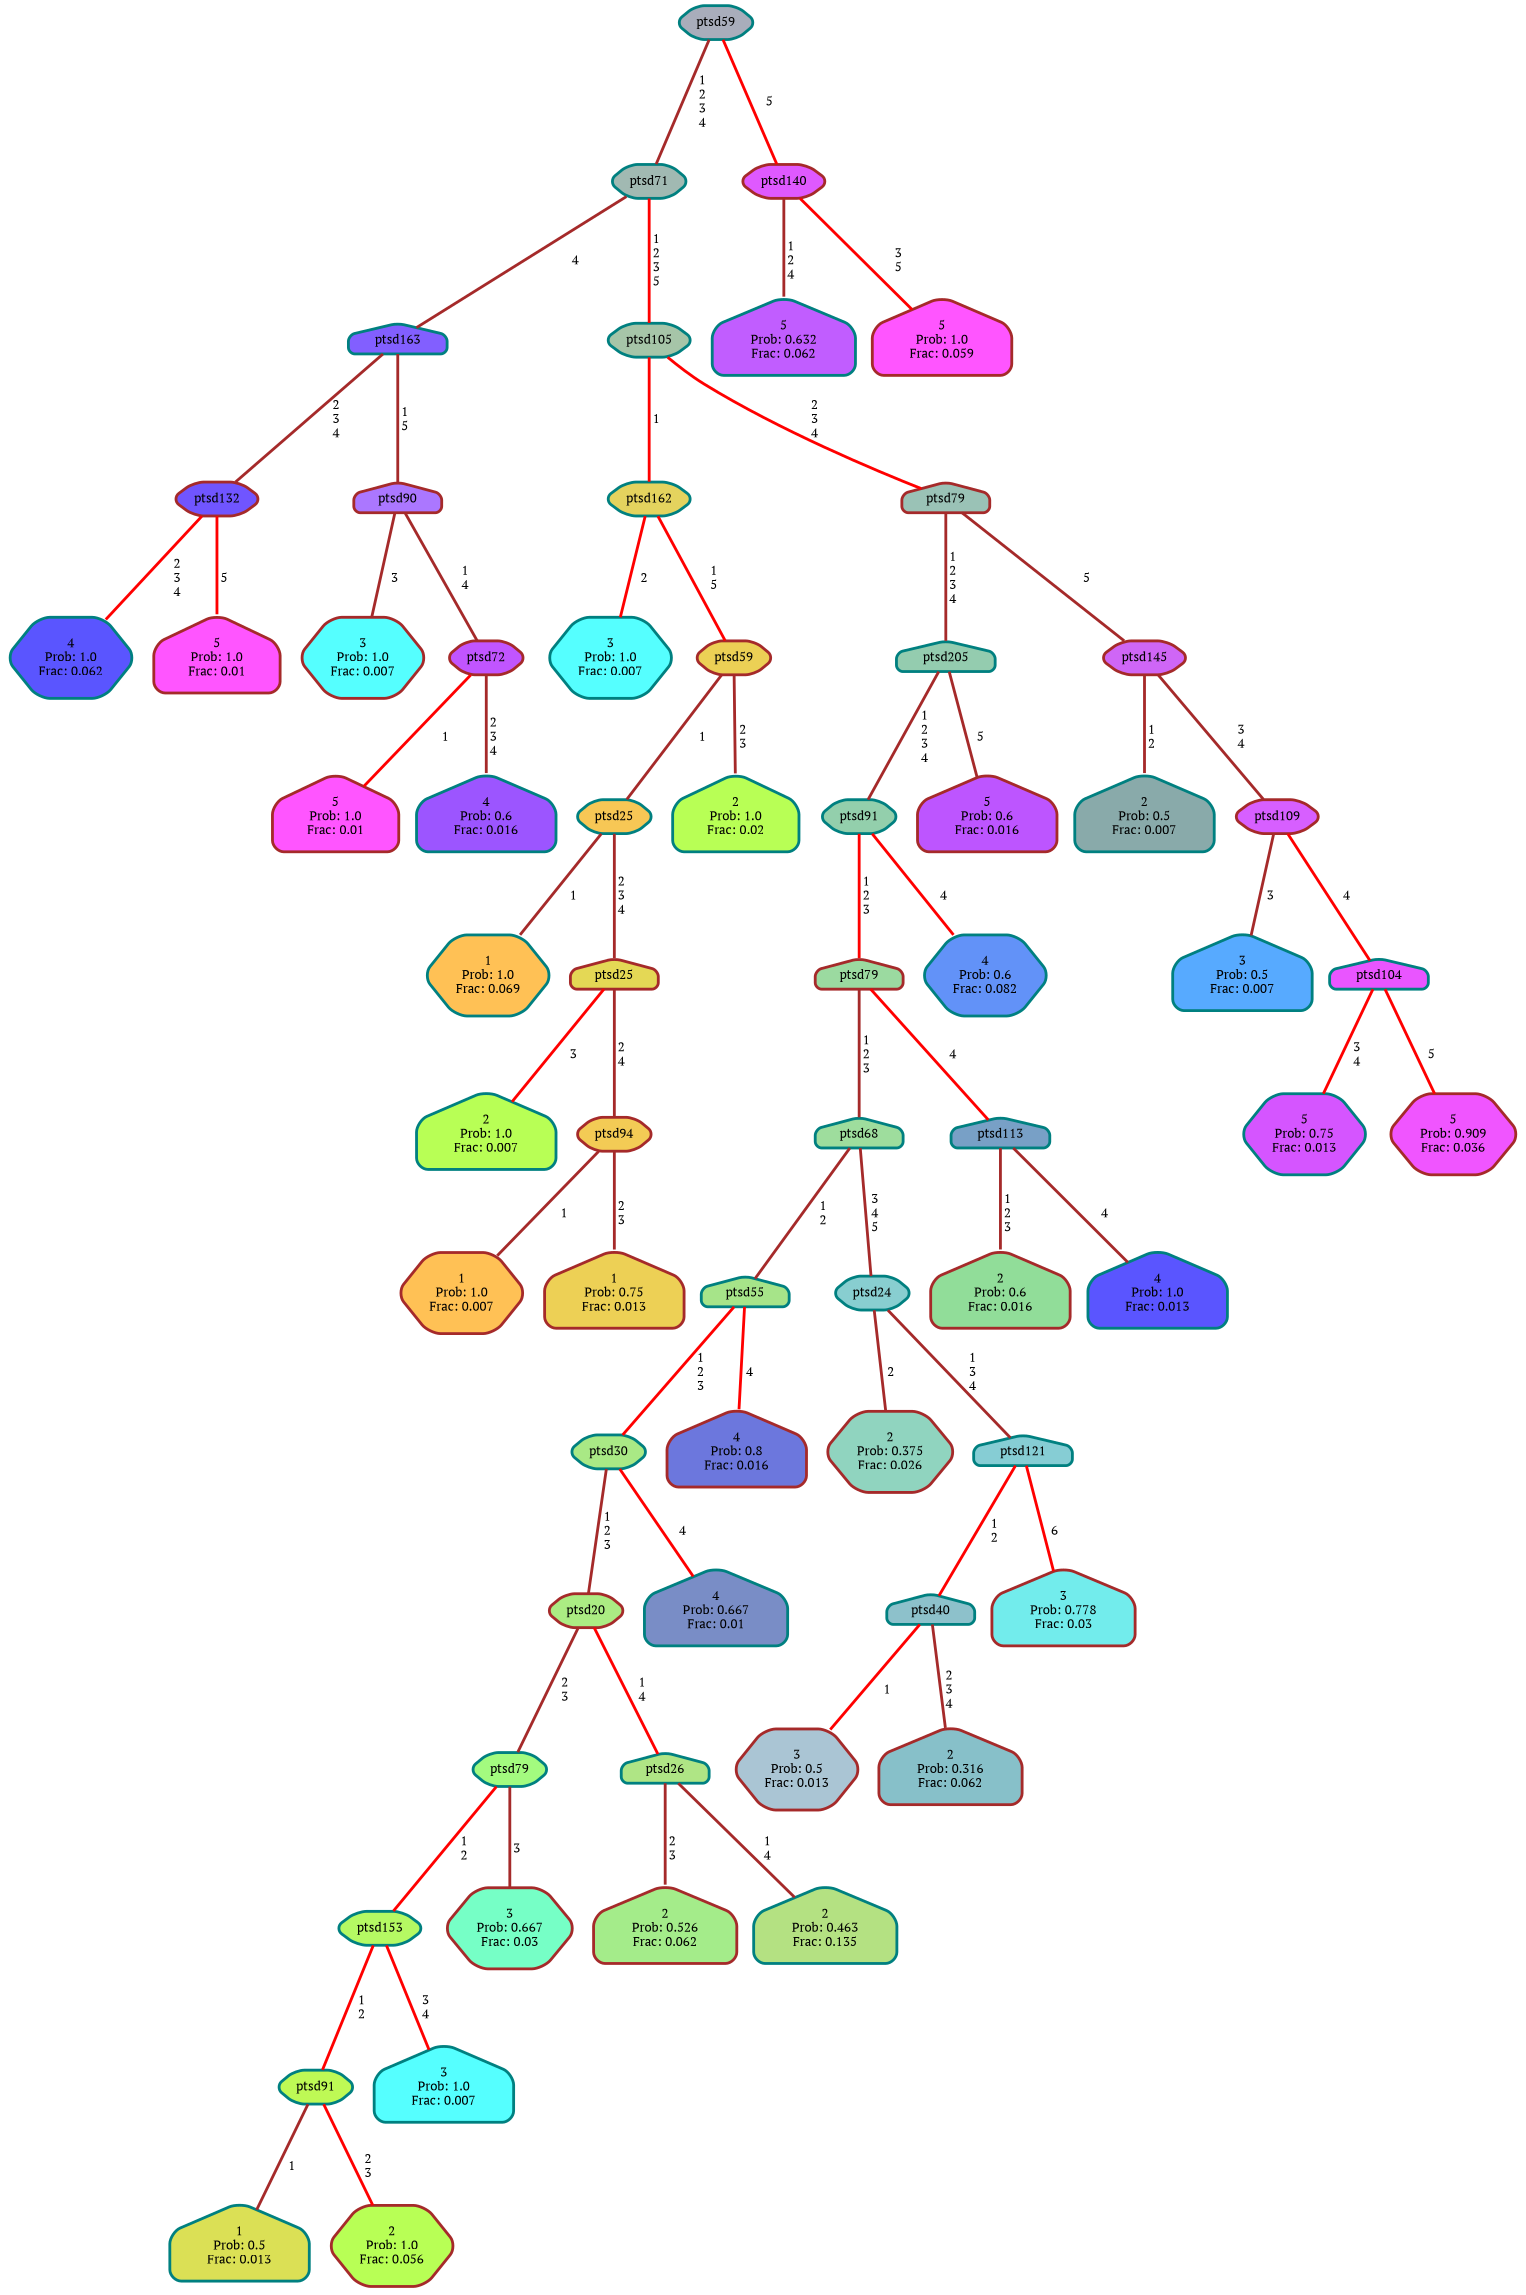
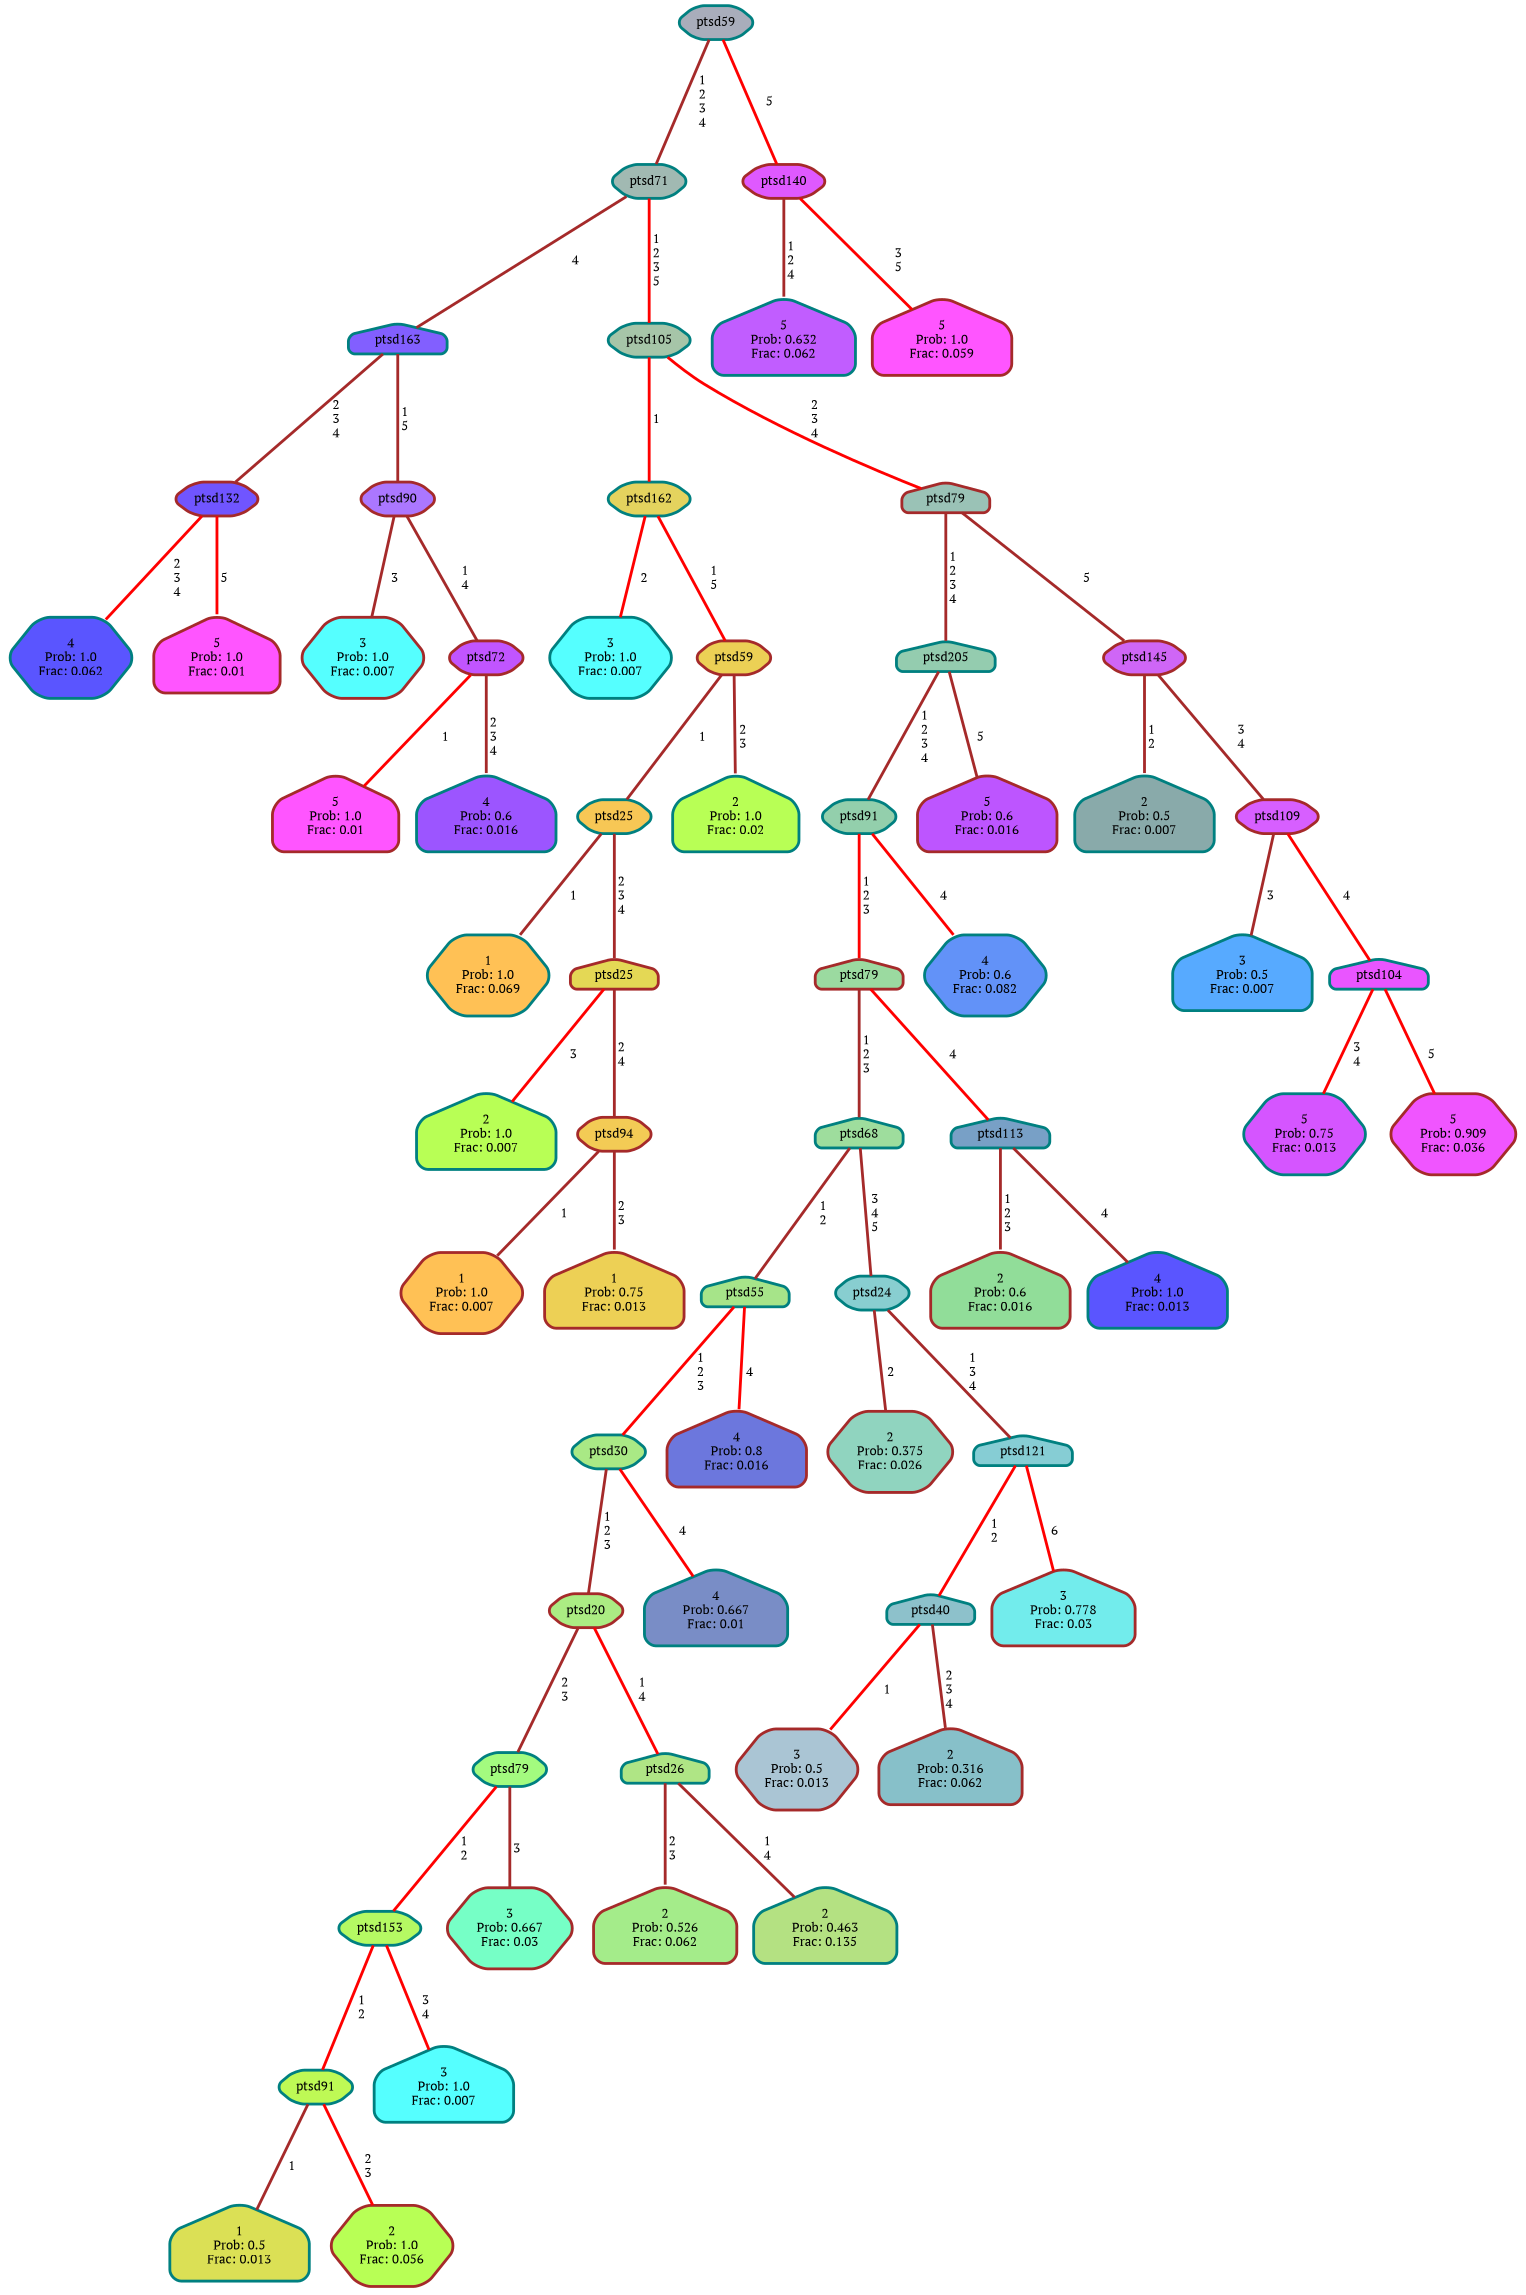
(398, 499) -> (398, 499)
